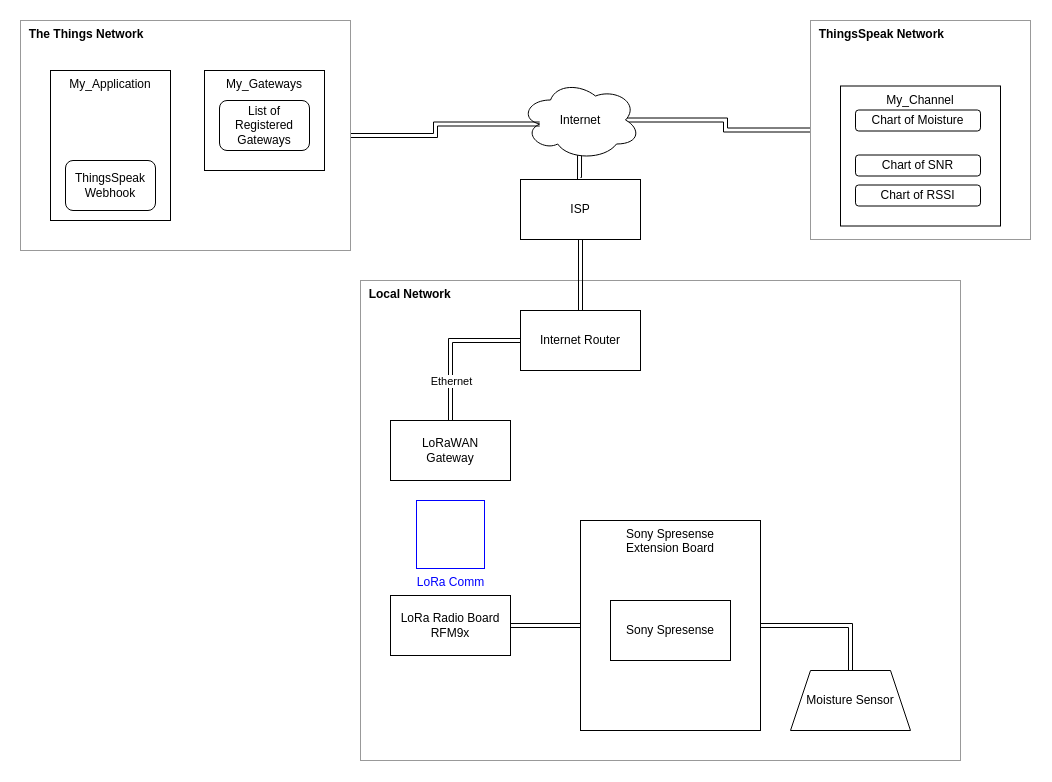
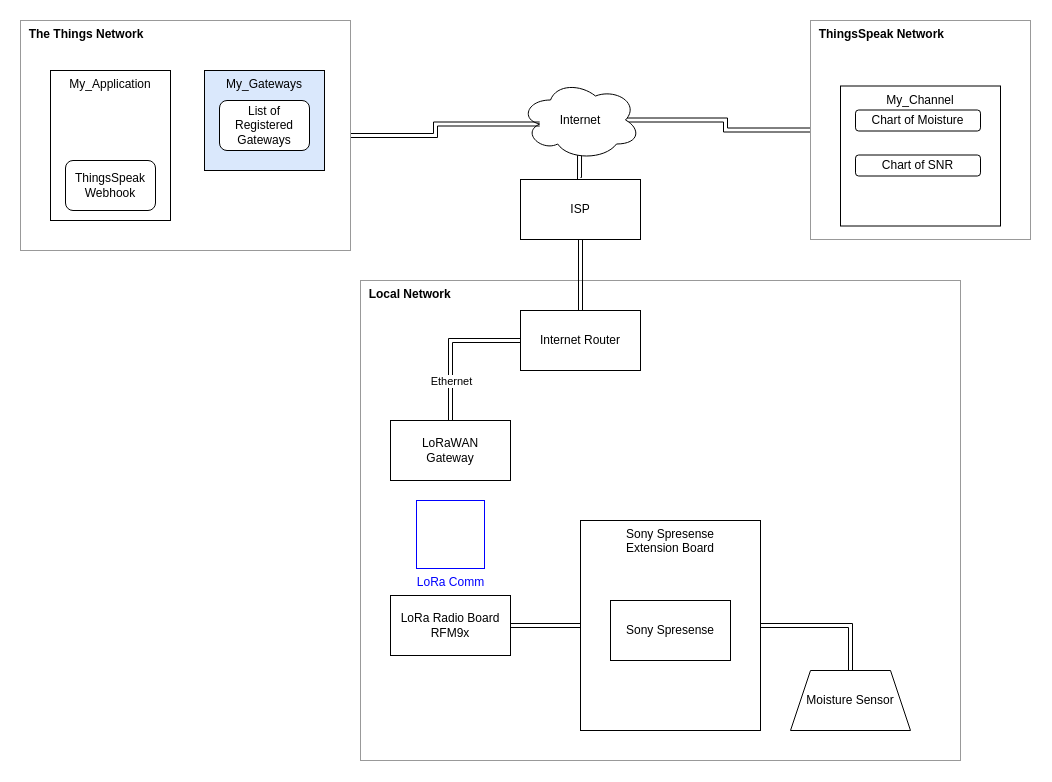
(265, 85) -> (265, 85)
(918, 196) -> none
